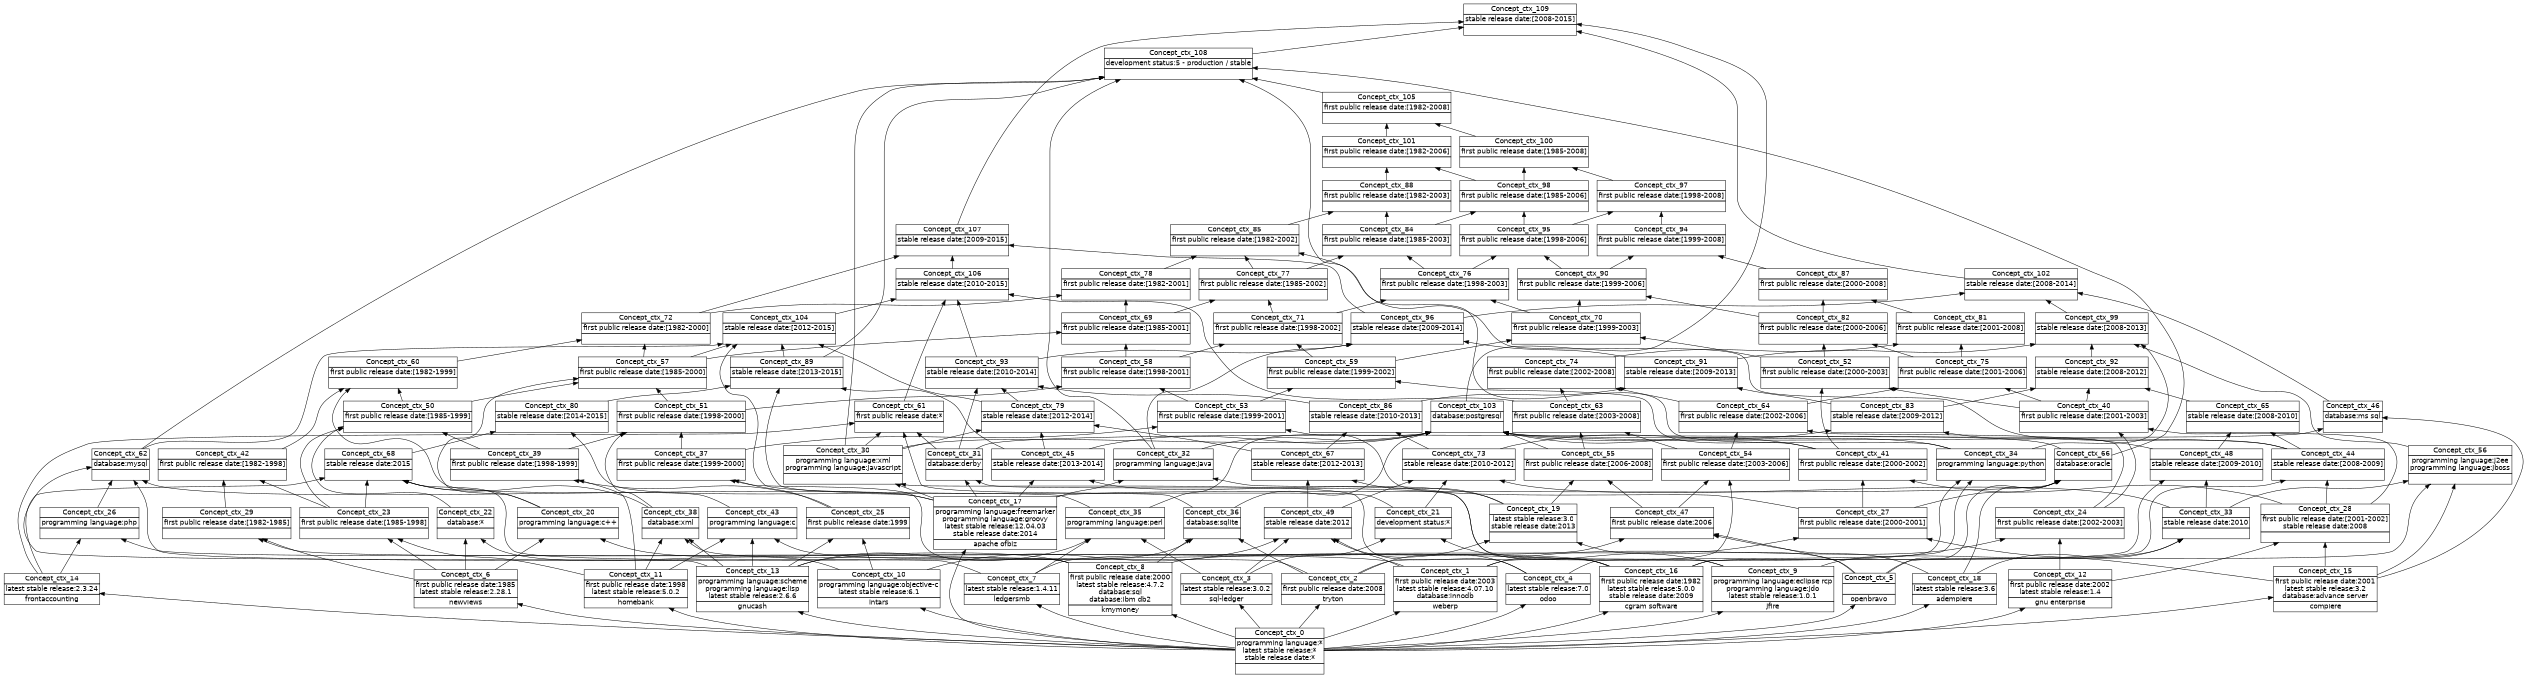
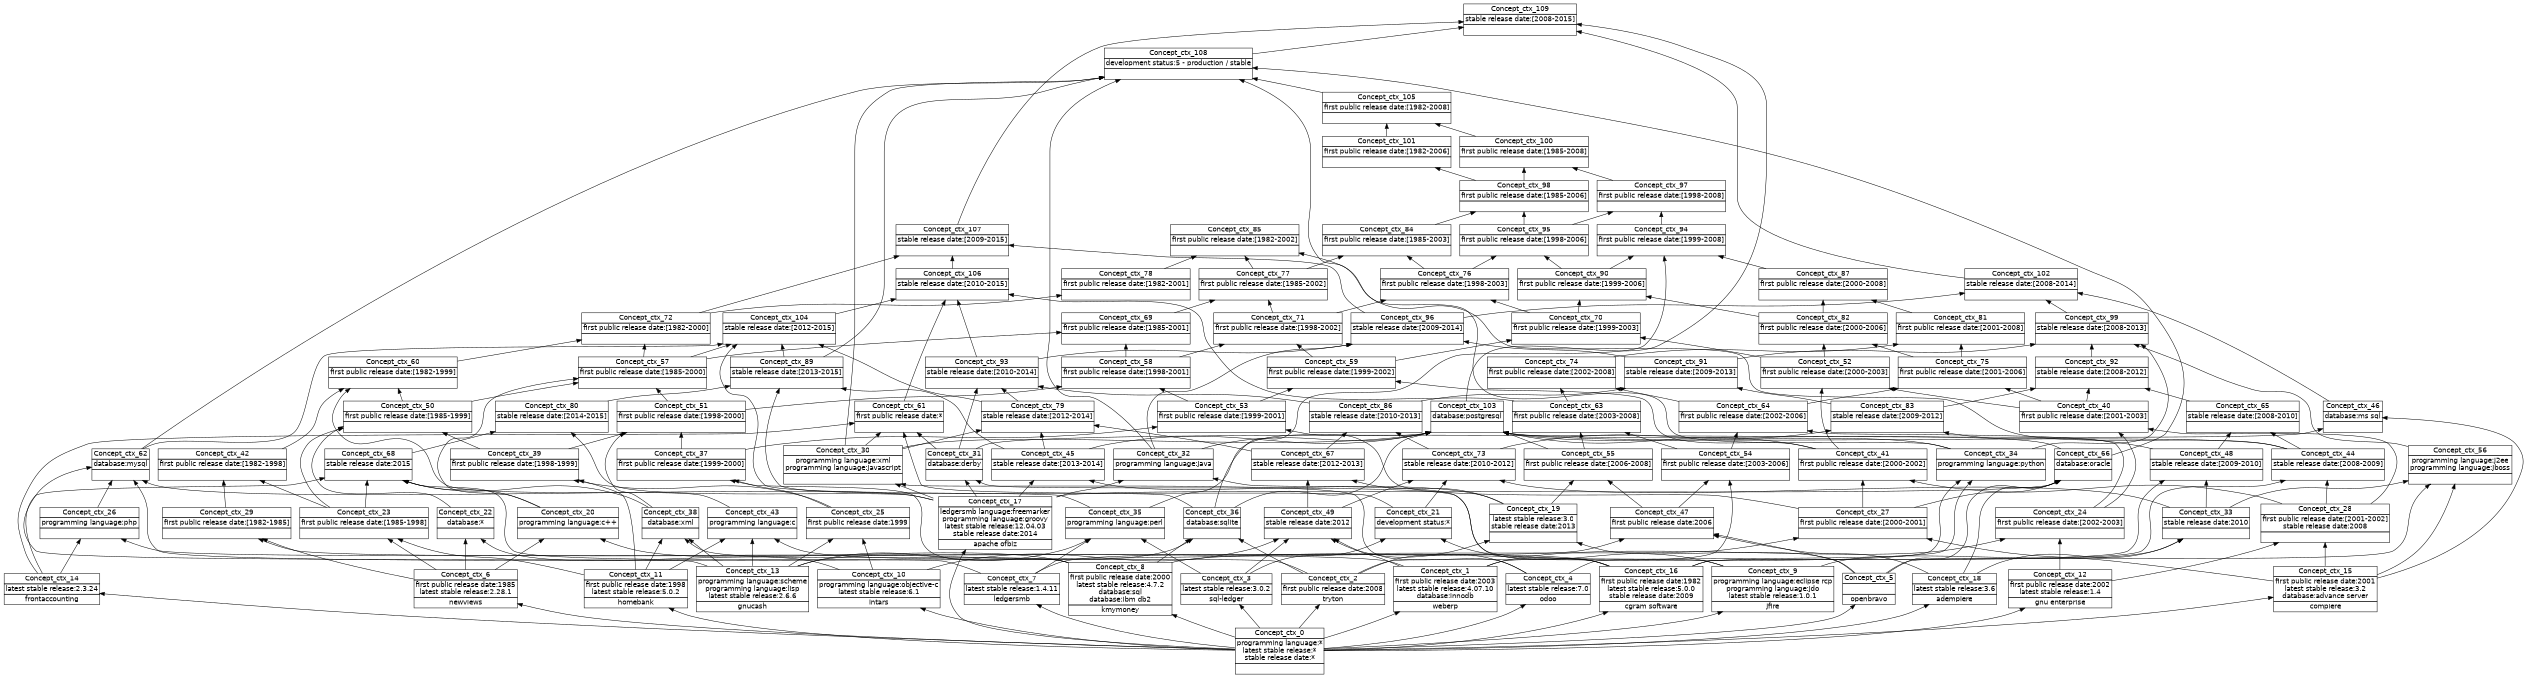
(1387, 196) -> none
(1126, 309) -> none
none -> (1439, 364)
(995, 512) -> (995, 512)
(1018, 639) -> none
